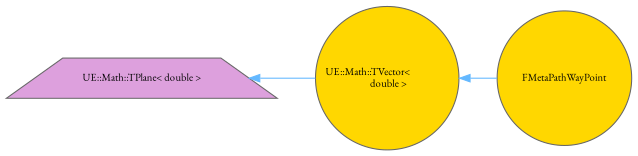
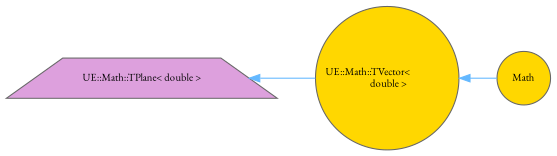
(564, 78) -> (524, 78)
